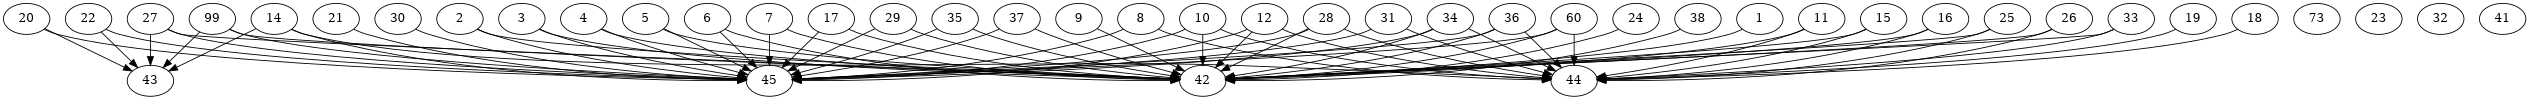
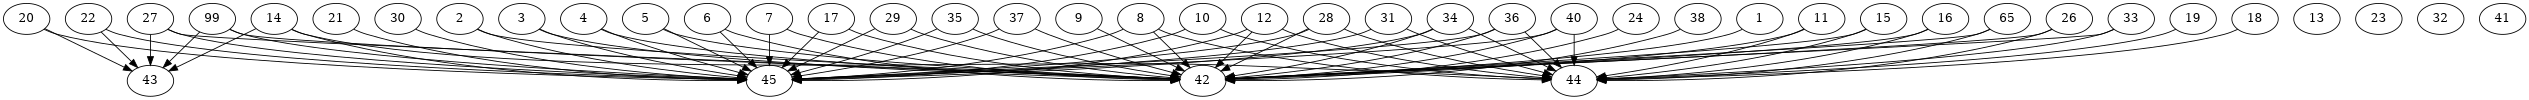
(1574, 19) -> (1574, 19)
(2007, 19) -> (2007, 19)
(2317, 19) -> (2317, 19)
(1203, 46) -> (1166, 45)
